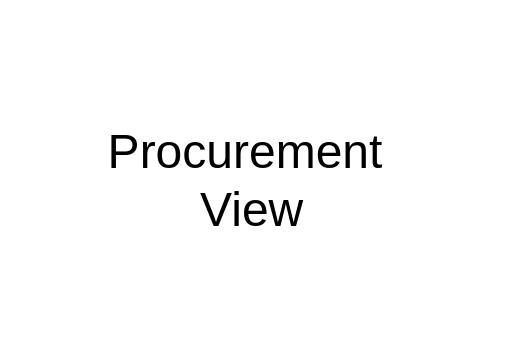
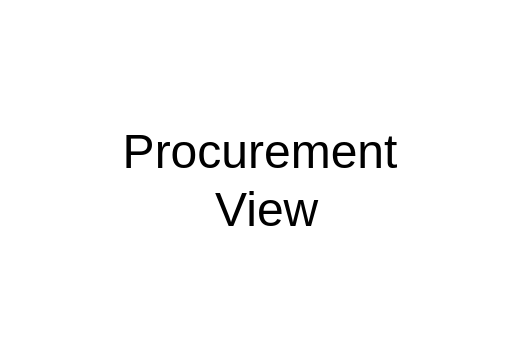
(246, 181) -> (261, 181)
